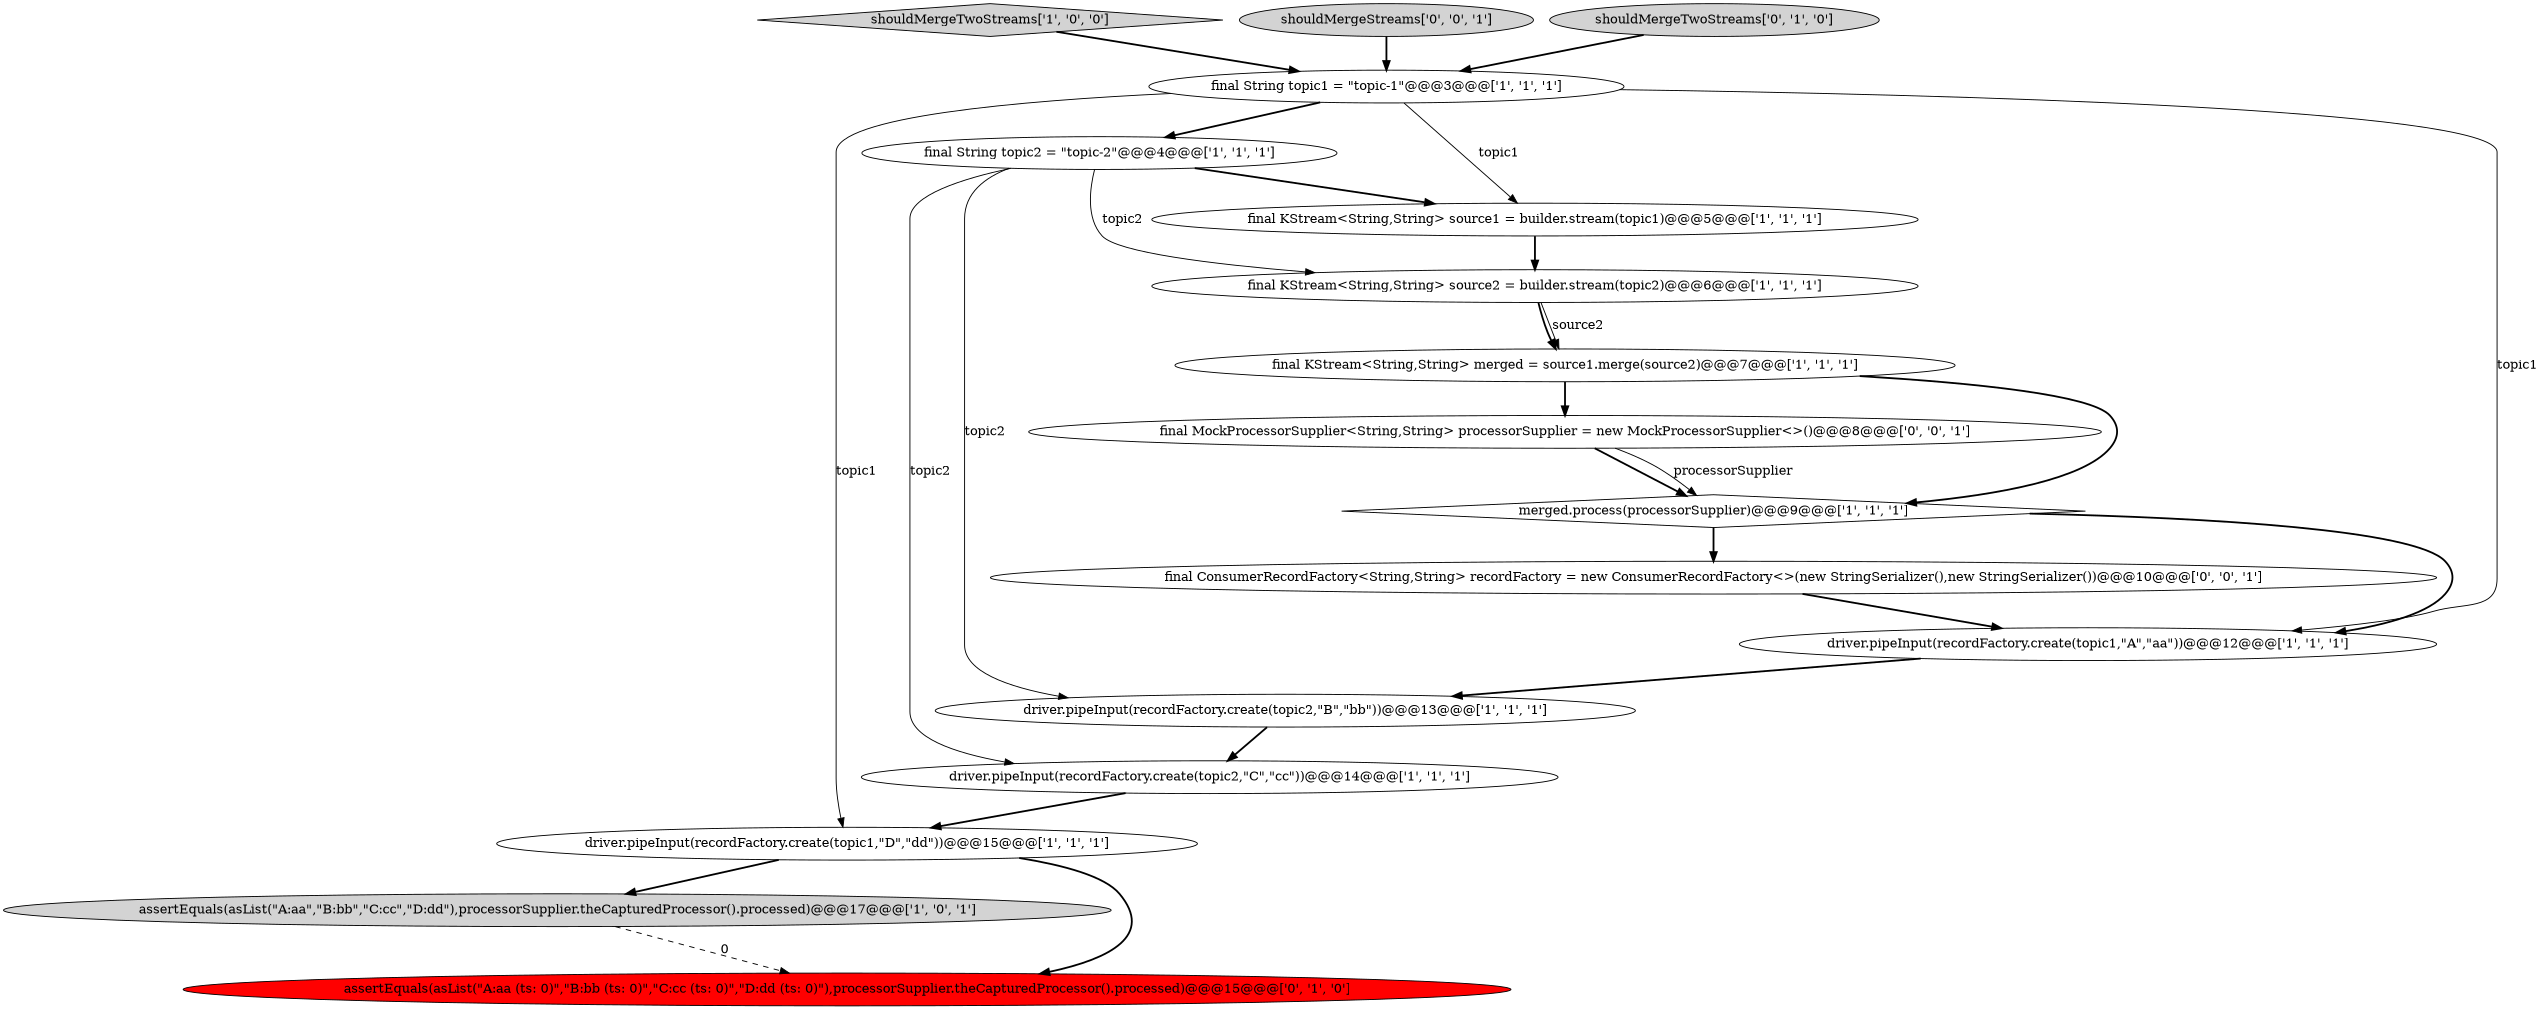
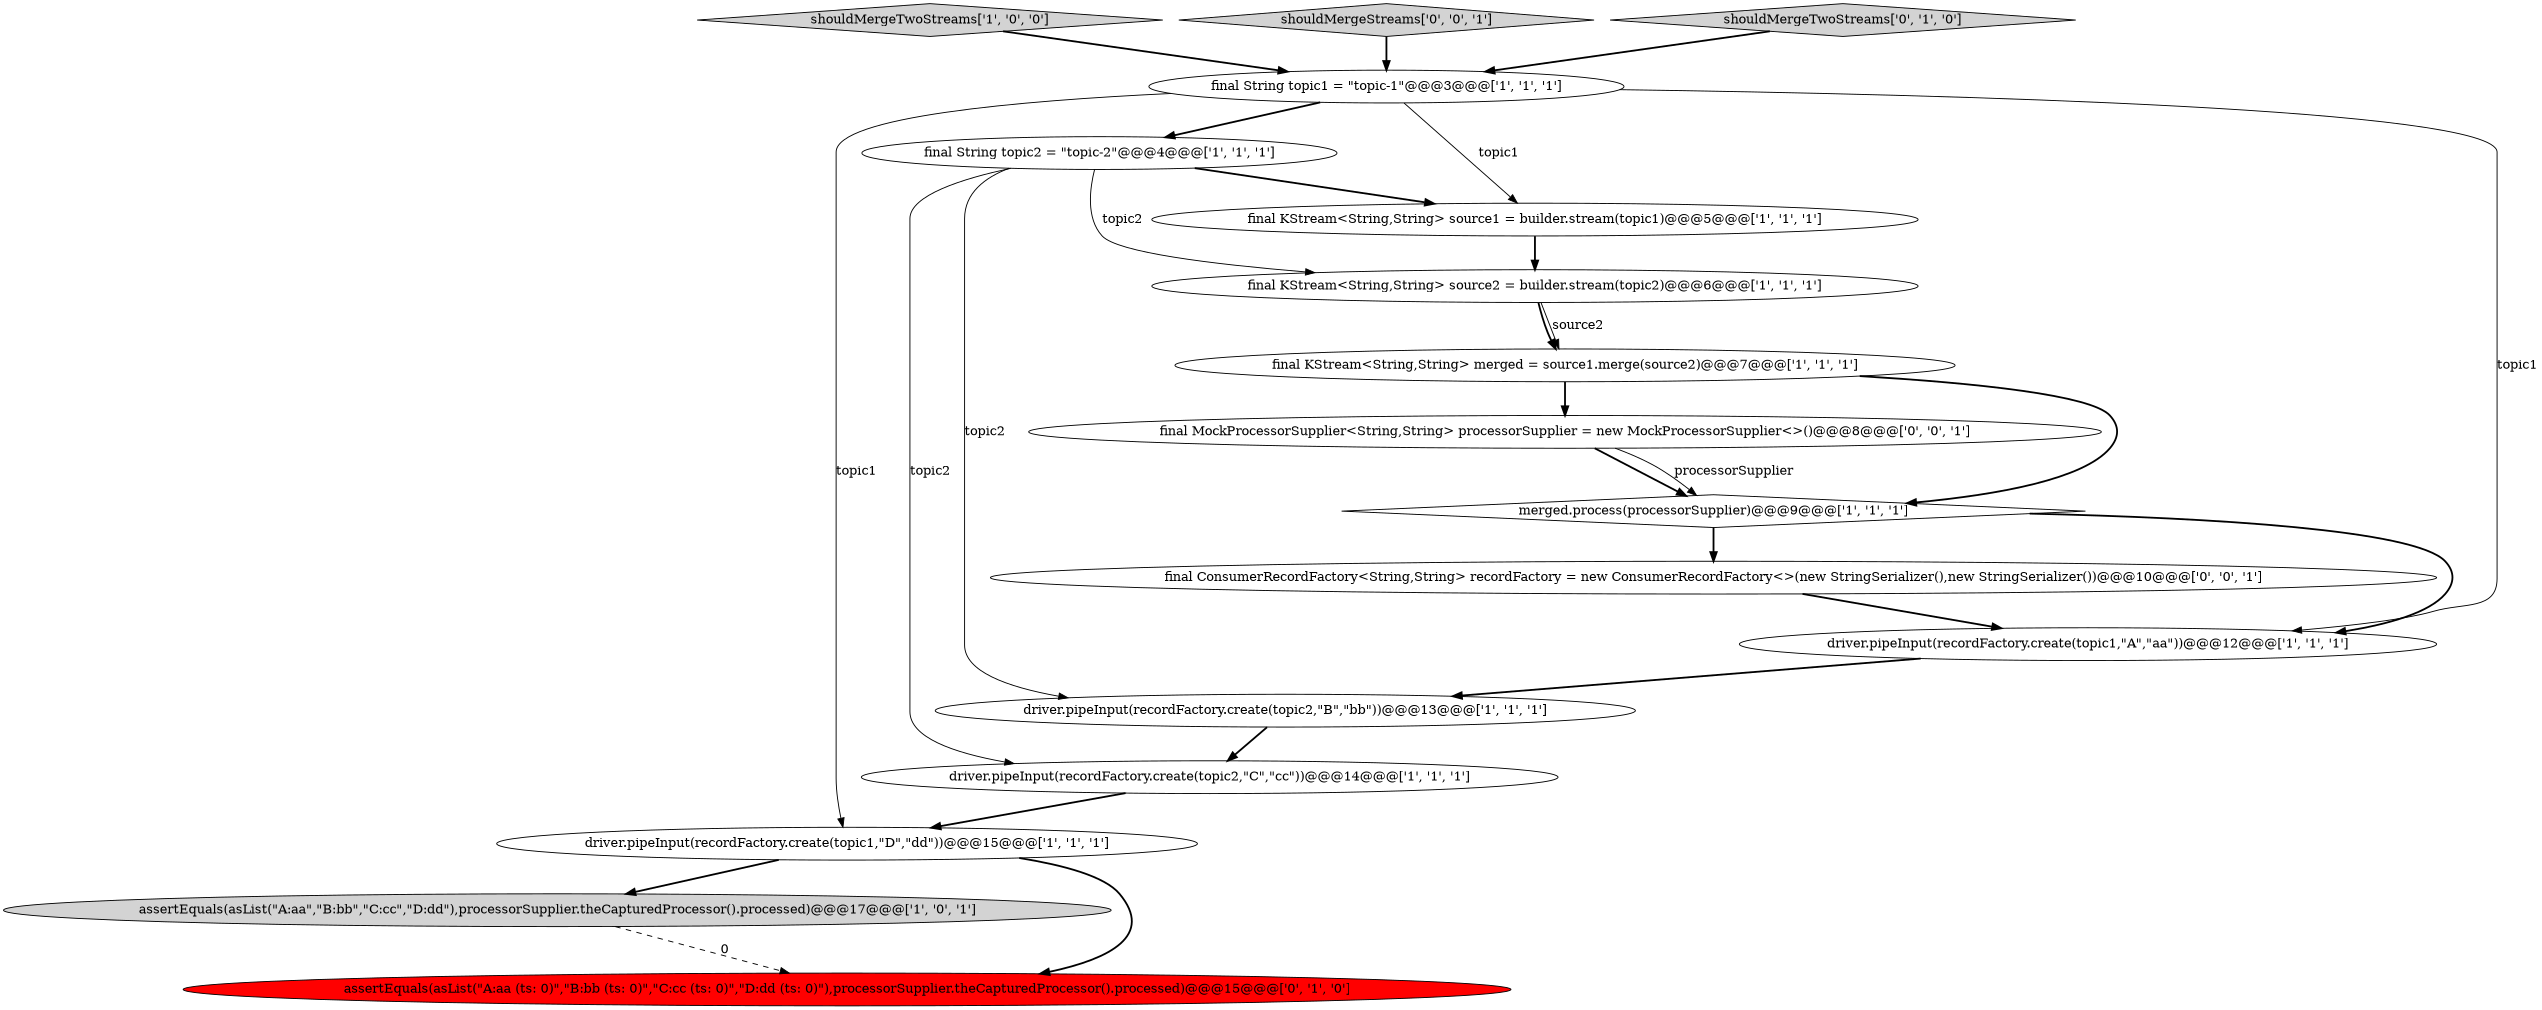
(1386, 20) -> (1386, 20)
(1714, 20) -> (1843, 20)
